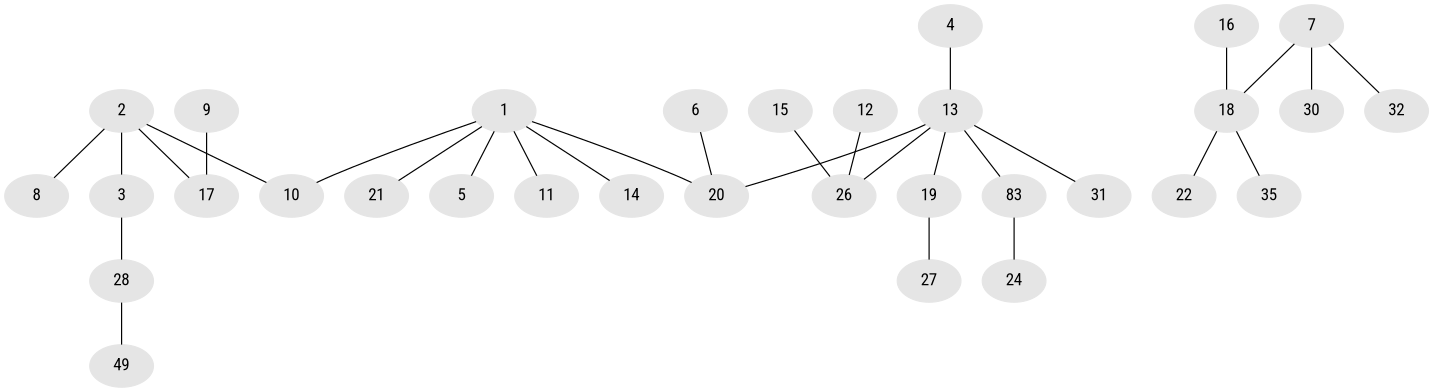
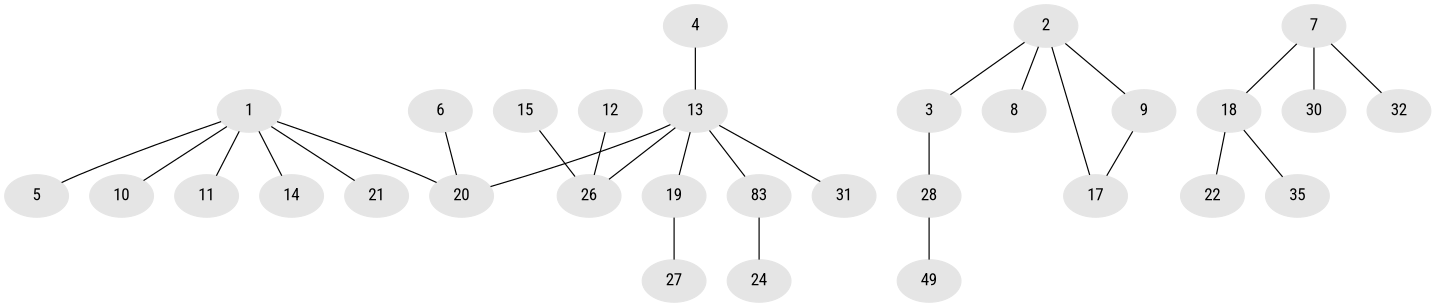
(1227, 26) -> none
(198, 149) -> (1095, 69)
